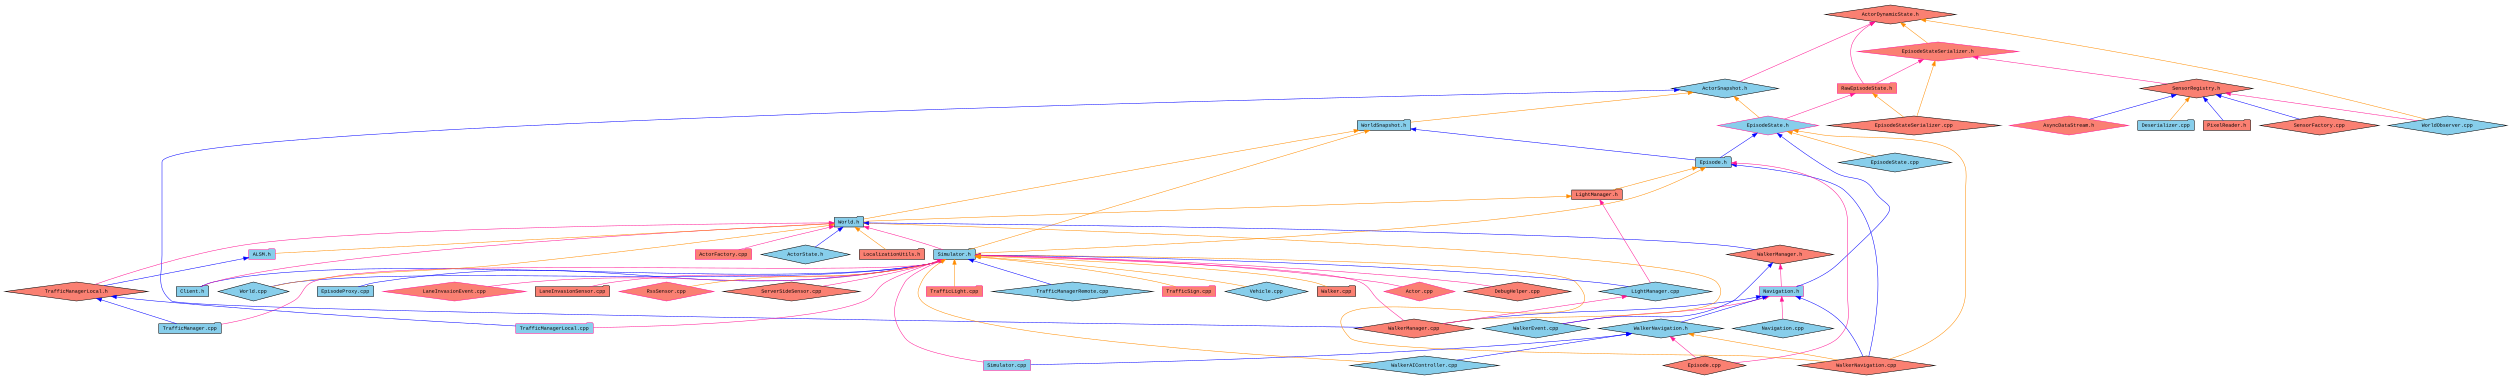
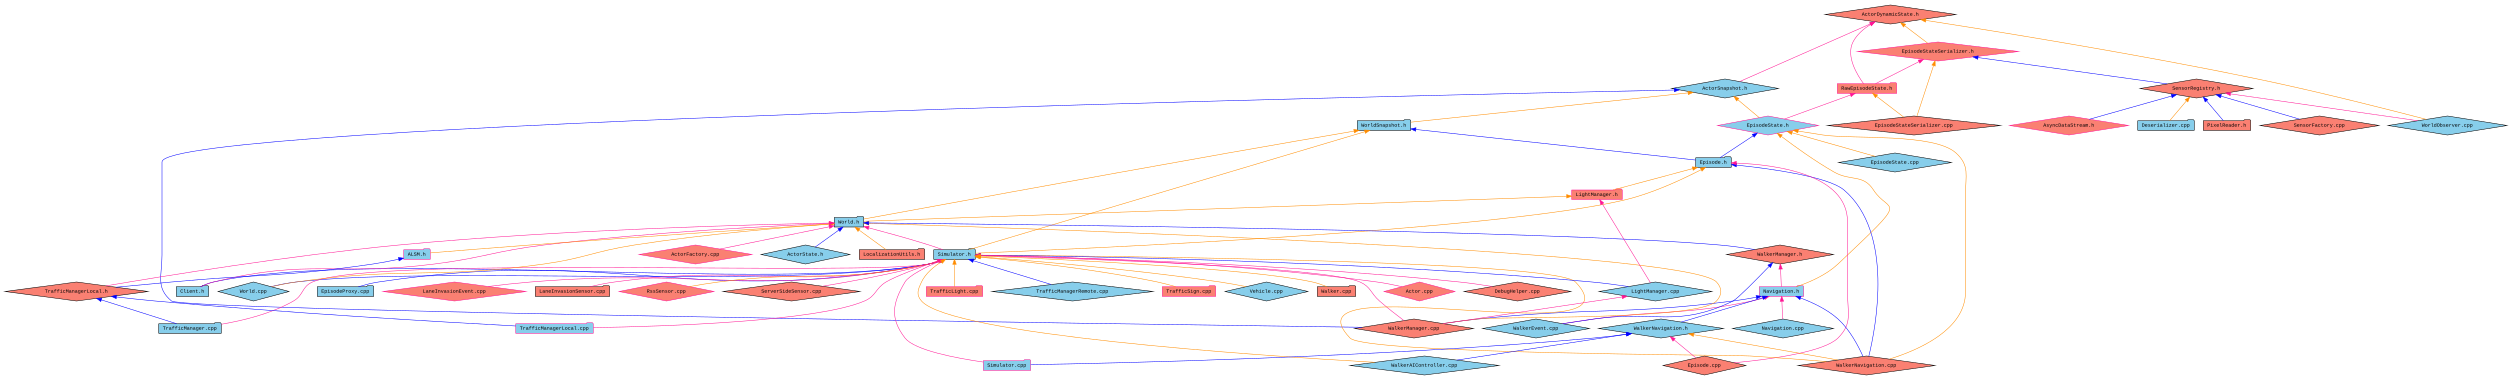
(2073, 71) -> (2073, 71)
(1597, 195) -> (1597, 195)
(1888, 205) -> (1888, 205)
(724, 254) -> (696, 254)
